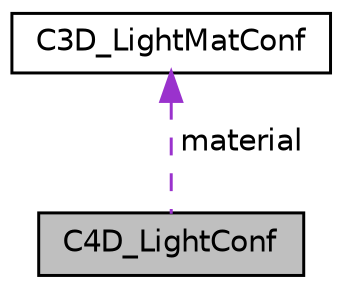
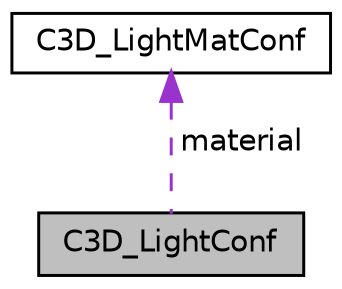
(171, 244) -> (171, 244)
